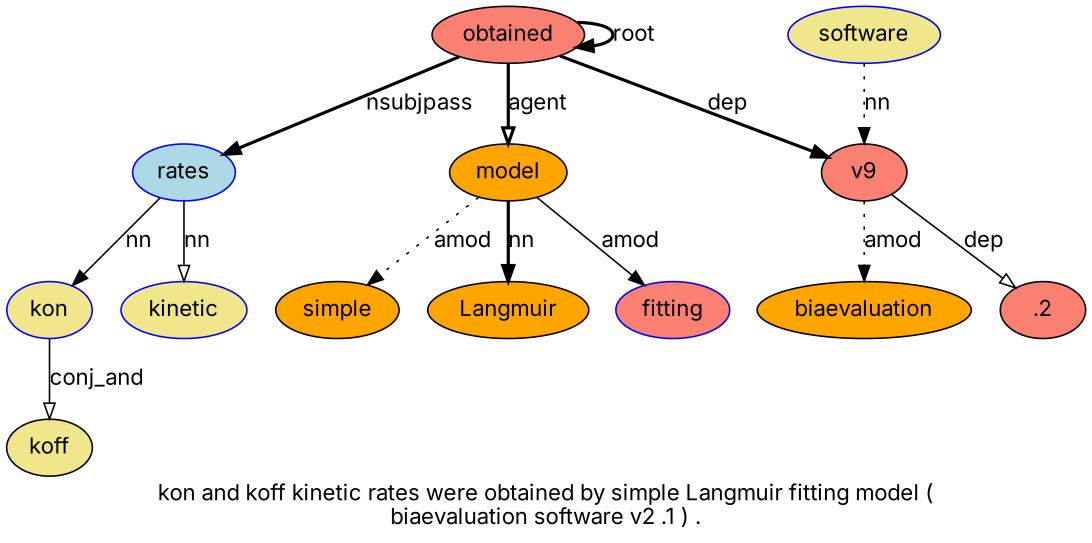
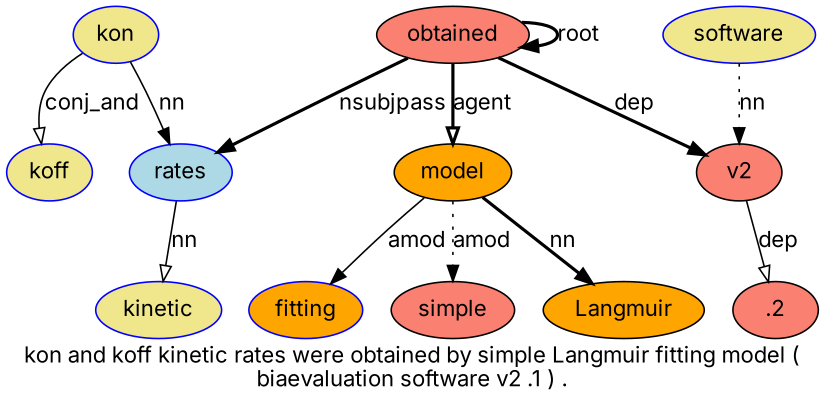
(864, 172) -> (739, 172)
(122, 236) -> (148, 95)
(337, 310) -> (453, 310)
(673, 310) -> (306, 310)
(864, 310) -> none
(50, 448) -> (50, 172)
